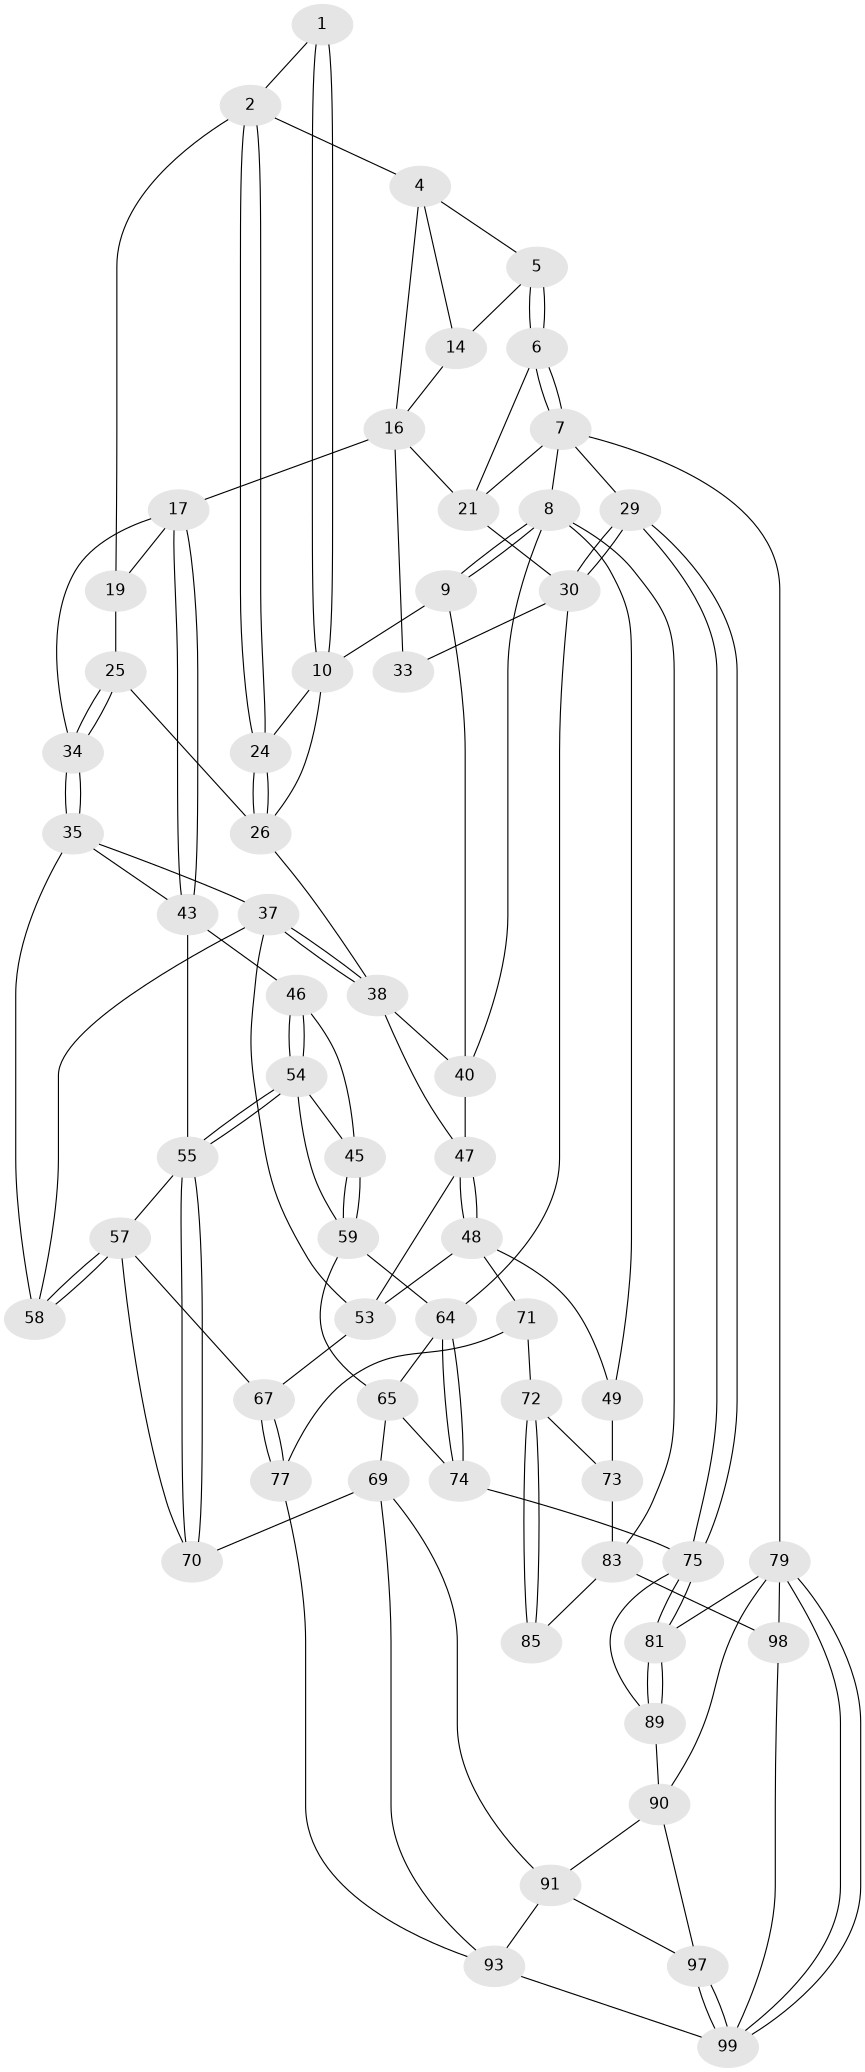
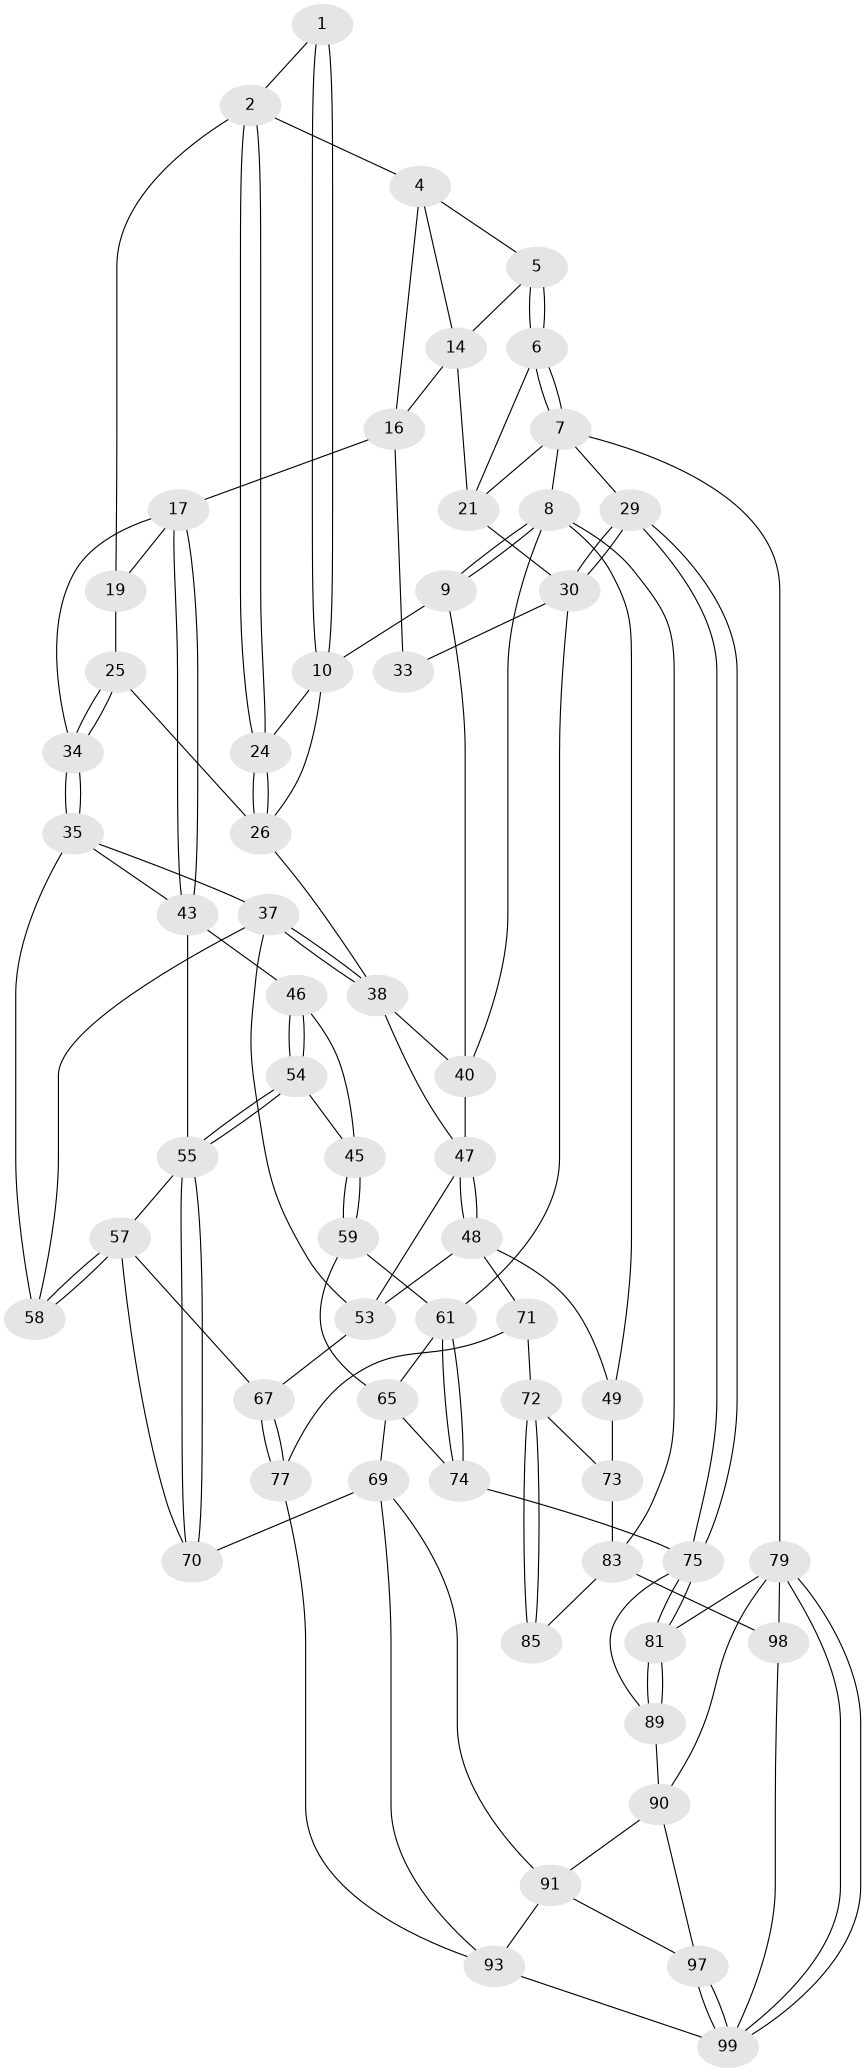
(431, 470) -> (462, 429)
(309, 1161) -> none
(446, 1319) -> (446, 1319)
